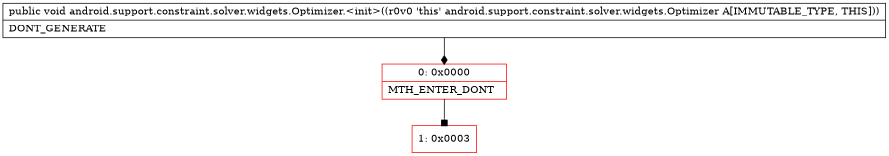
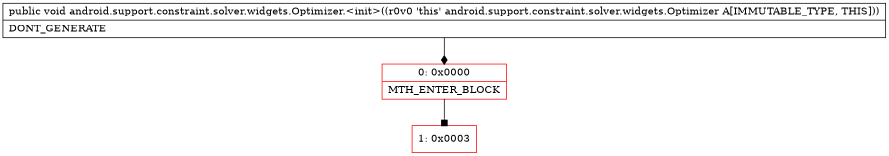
(441, 90) -> (444, 90)
